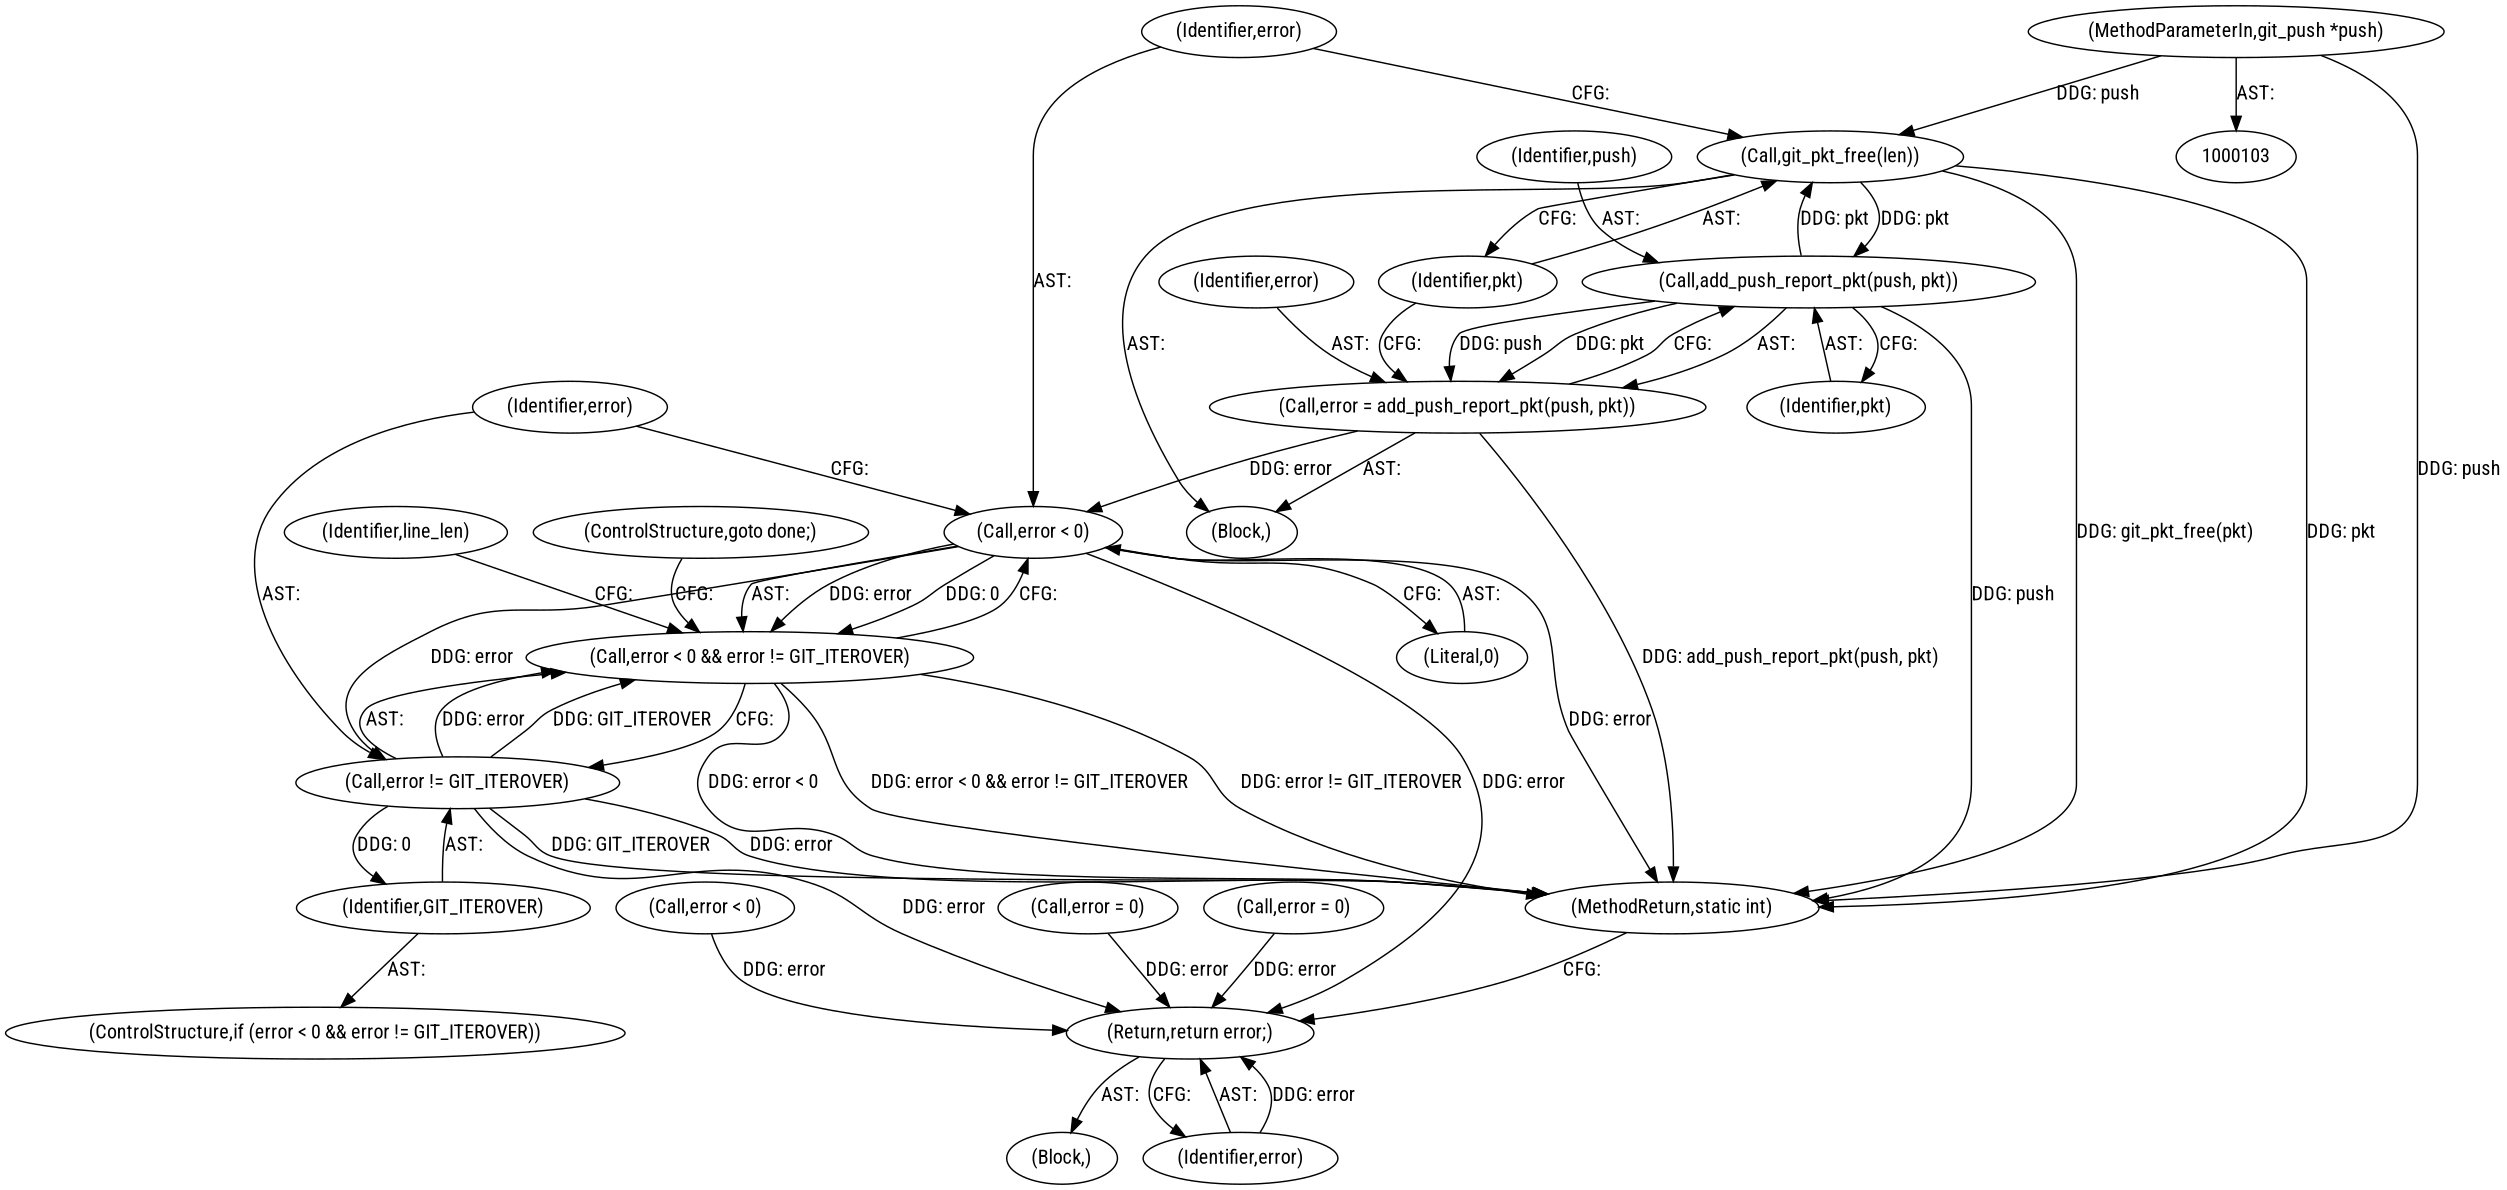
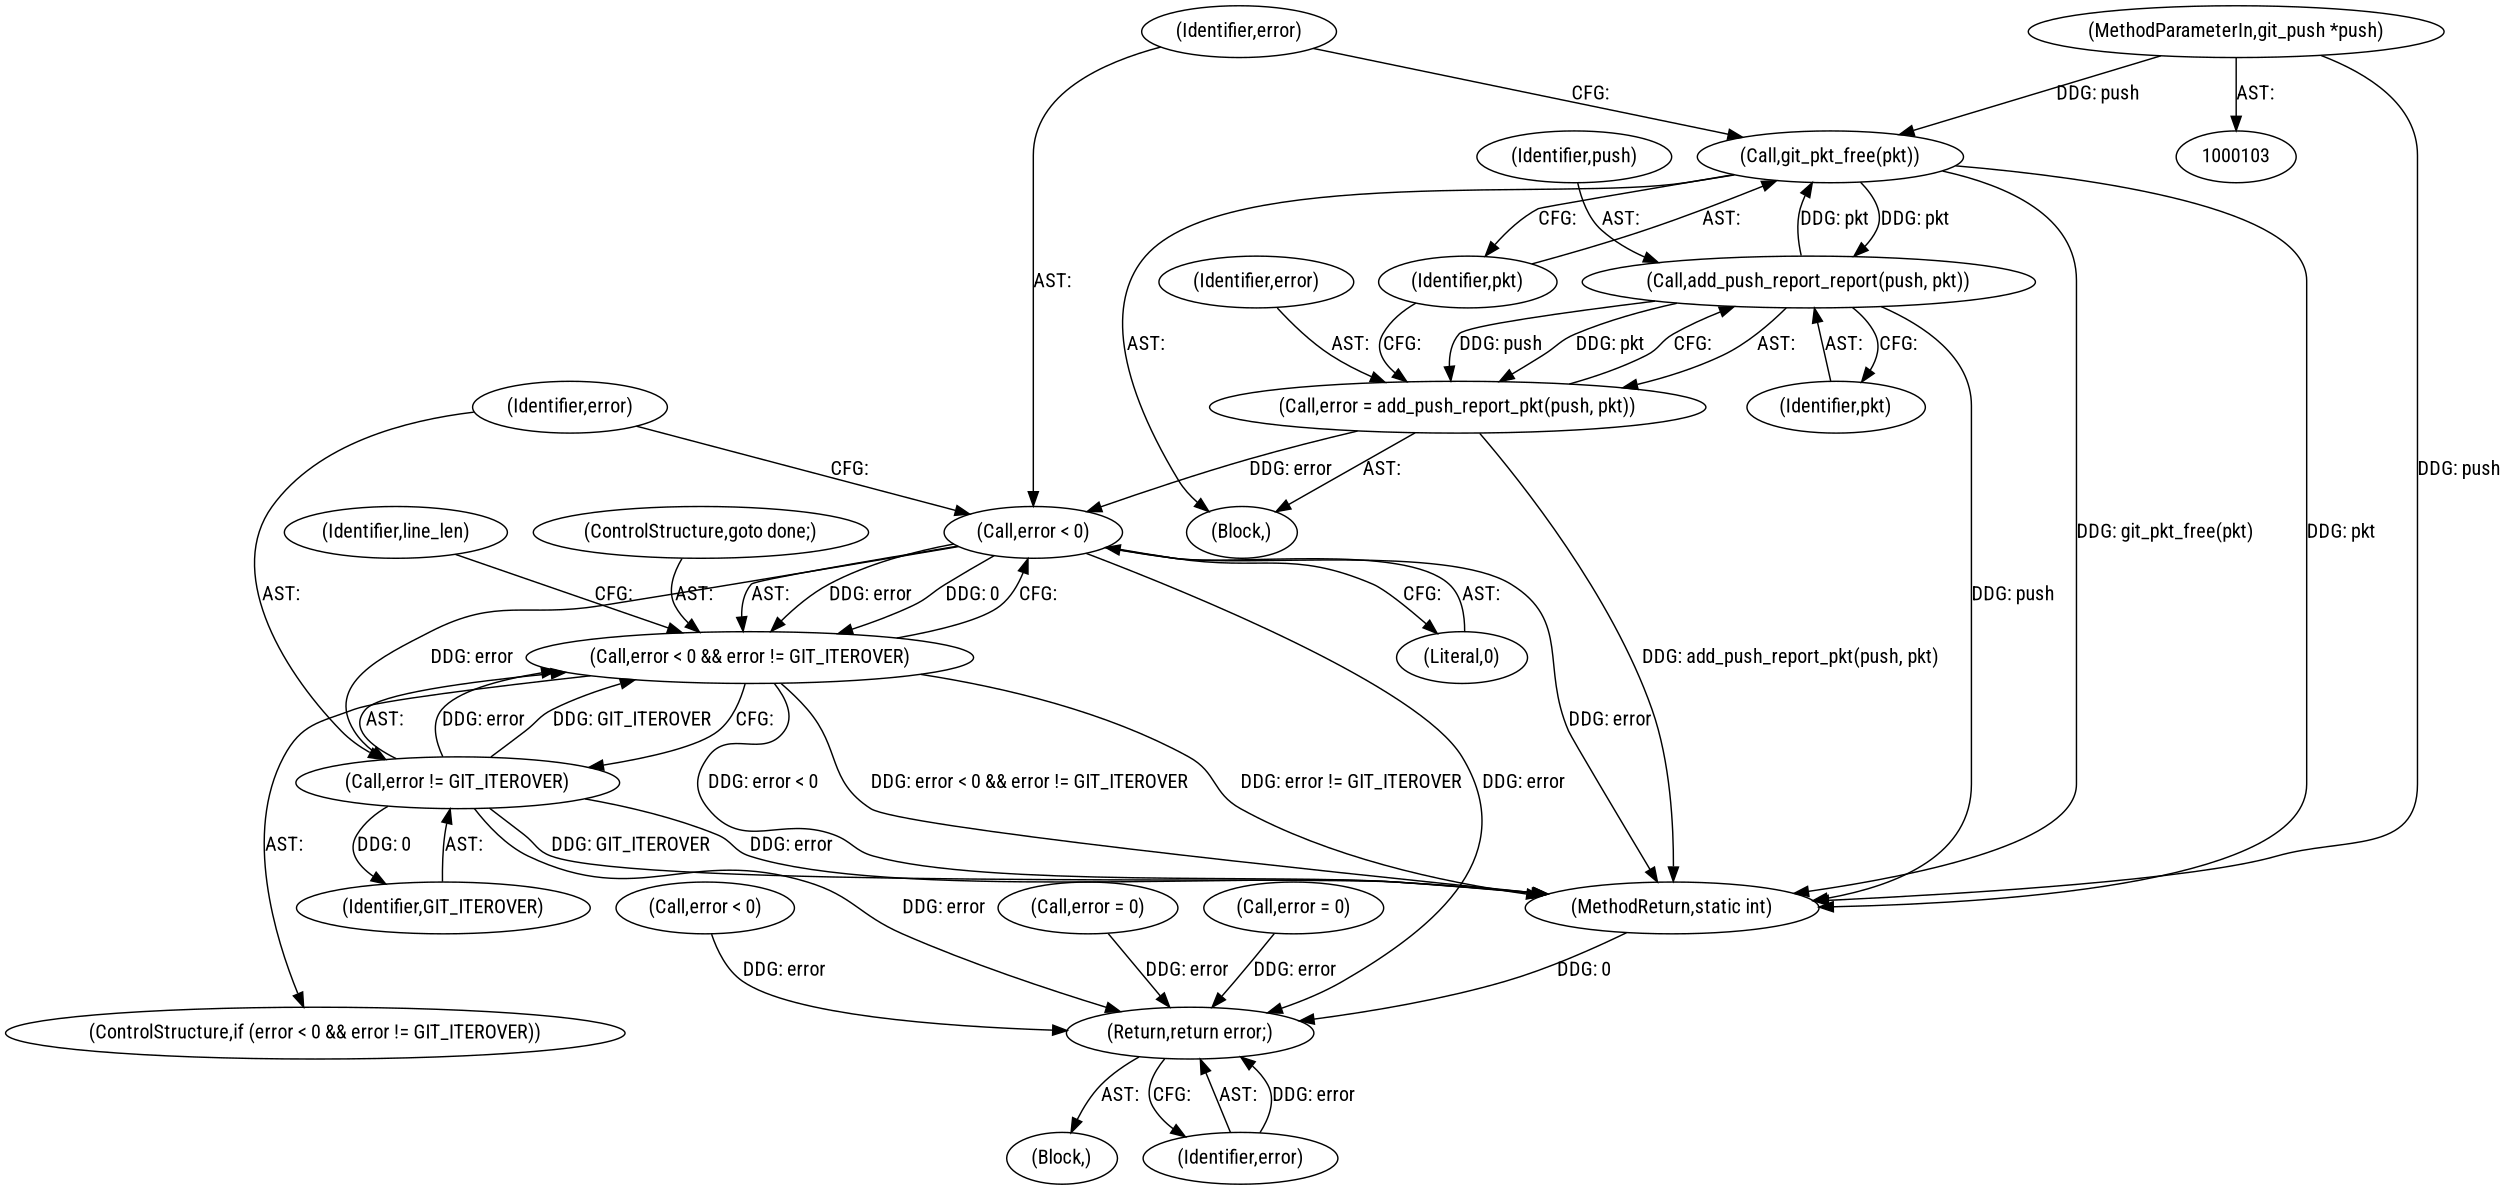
(1830, 157) -> (1830, 157)
(1809, 282) -> (1809, 282)
(697, 595) -> (697, 595)
(385, 965) -> (311, 727)
(1584, 971) -> (1584, 971)
